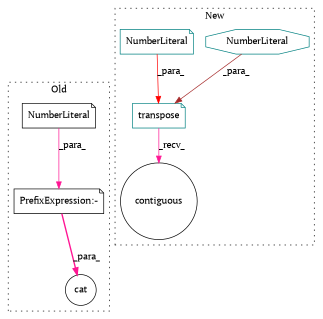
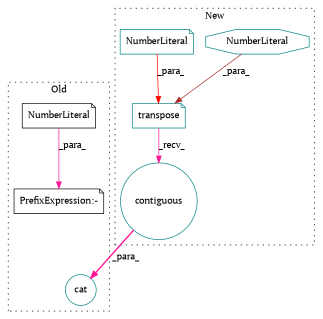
(159, 201) -> (159, 201)
(69, 241) -> (114, 252)
(81, 290) -> (81, 290)
